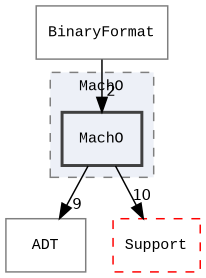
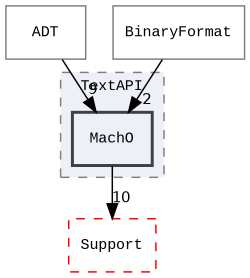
(102, 86) -> (112, 86)
(77, 187) -> (76, 81)
